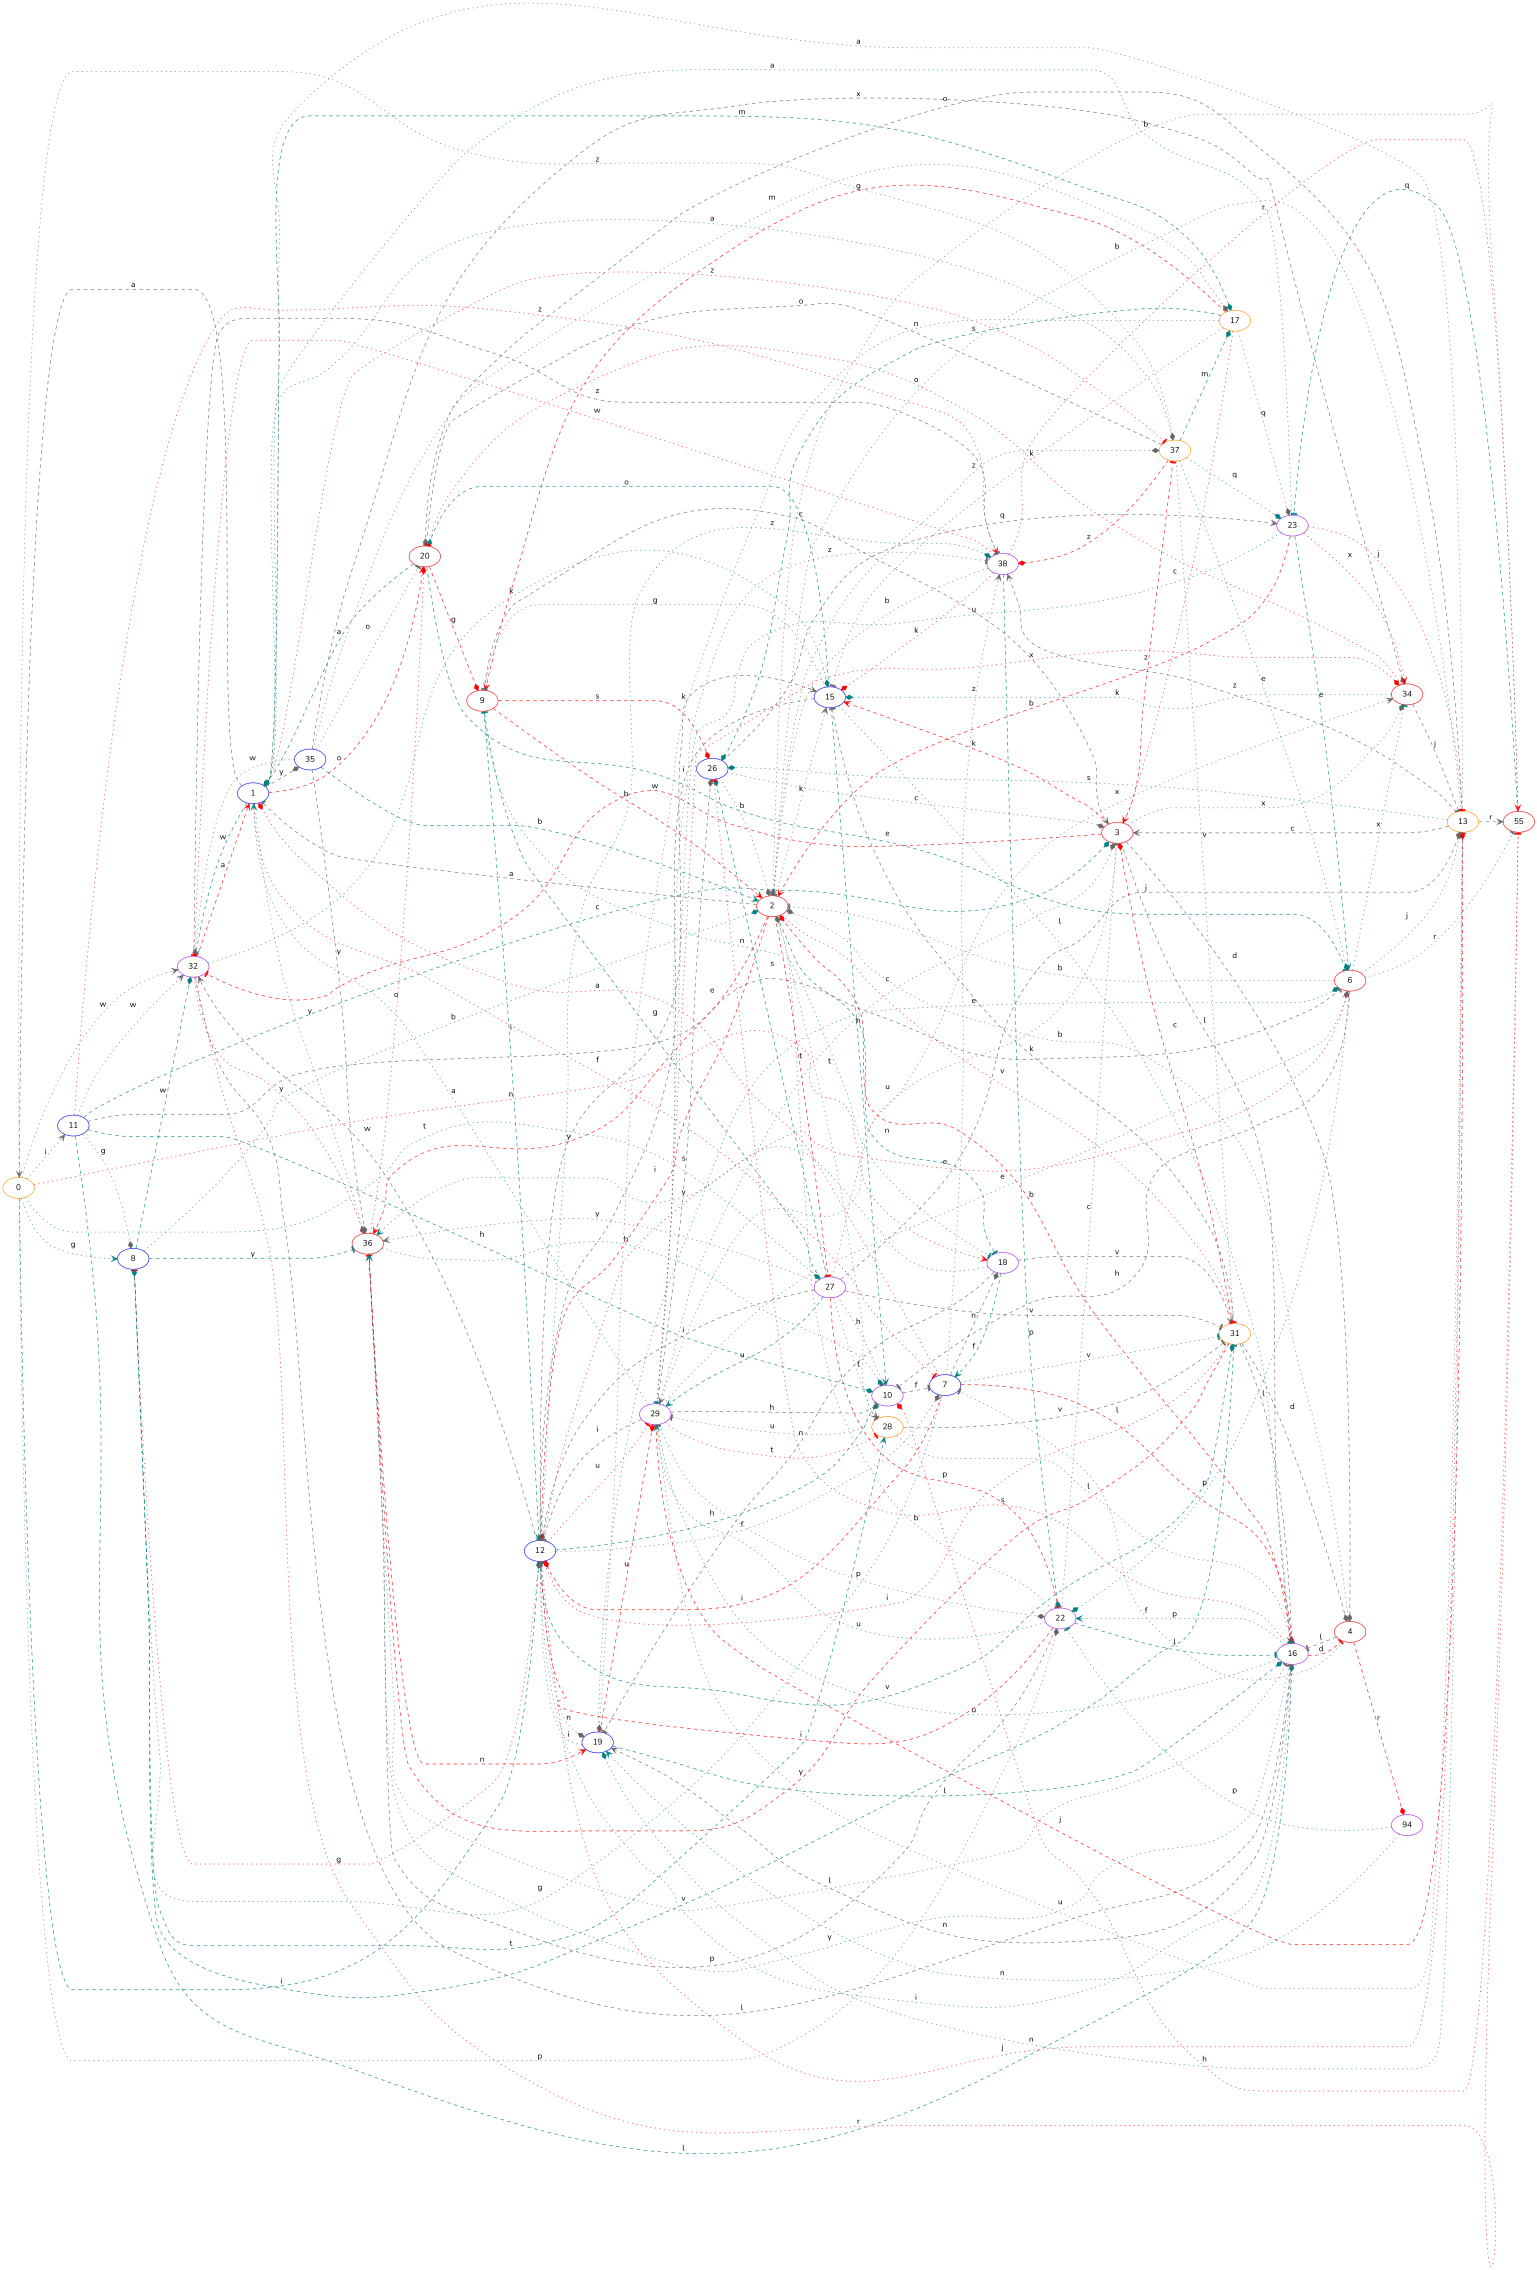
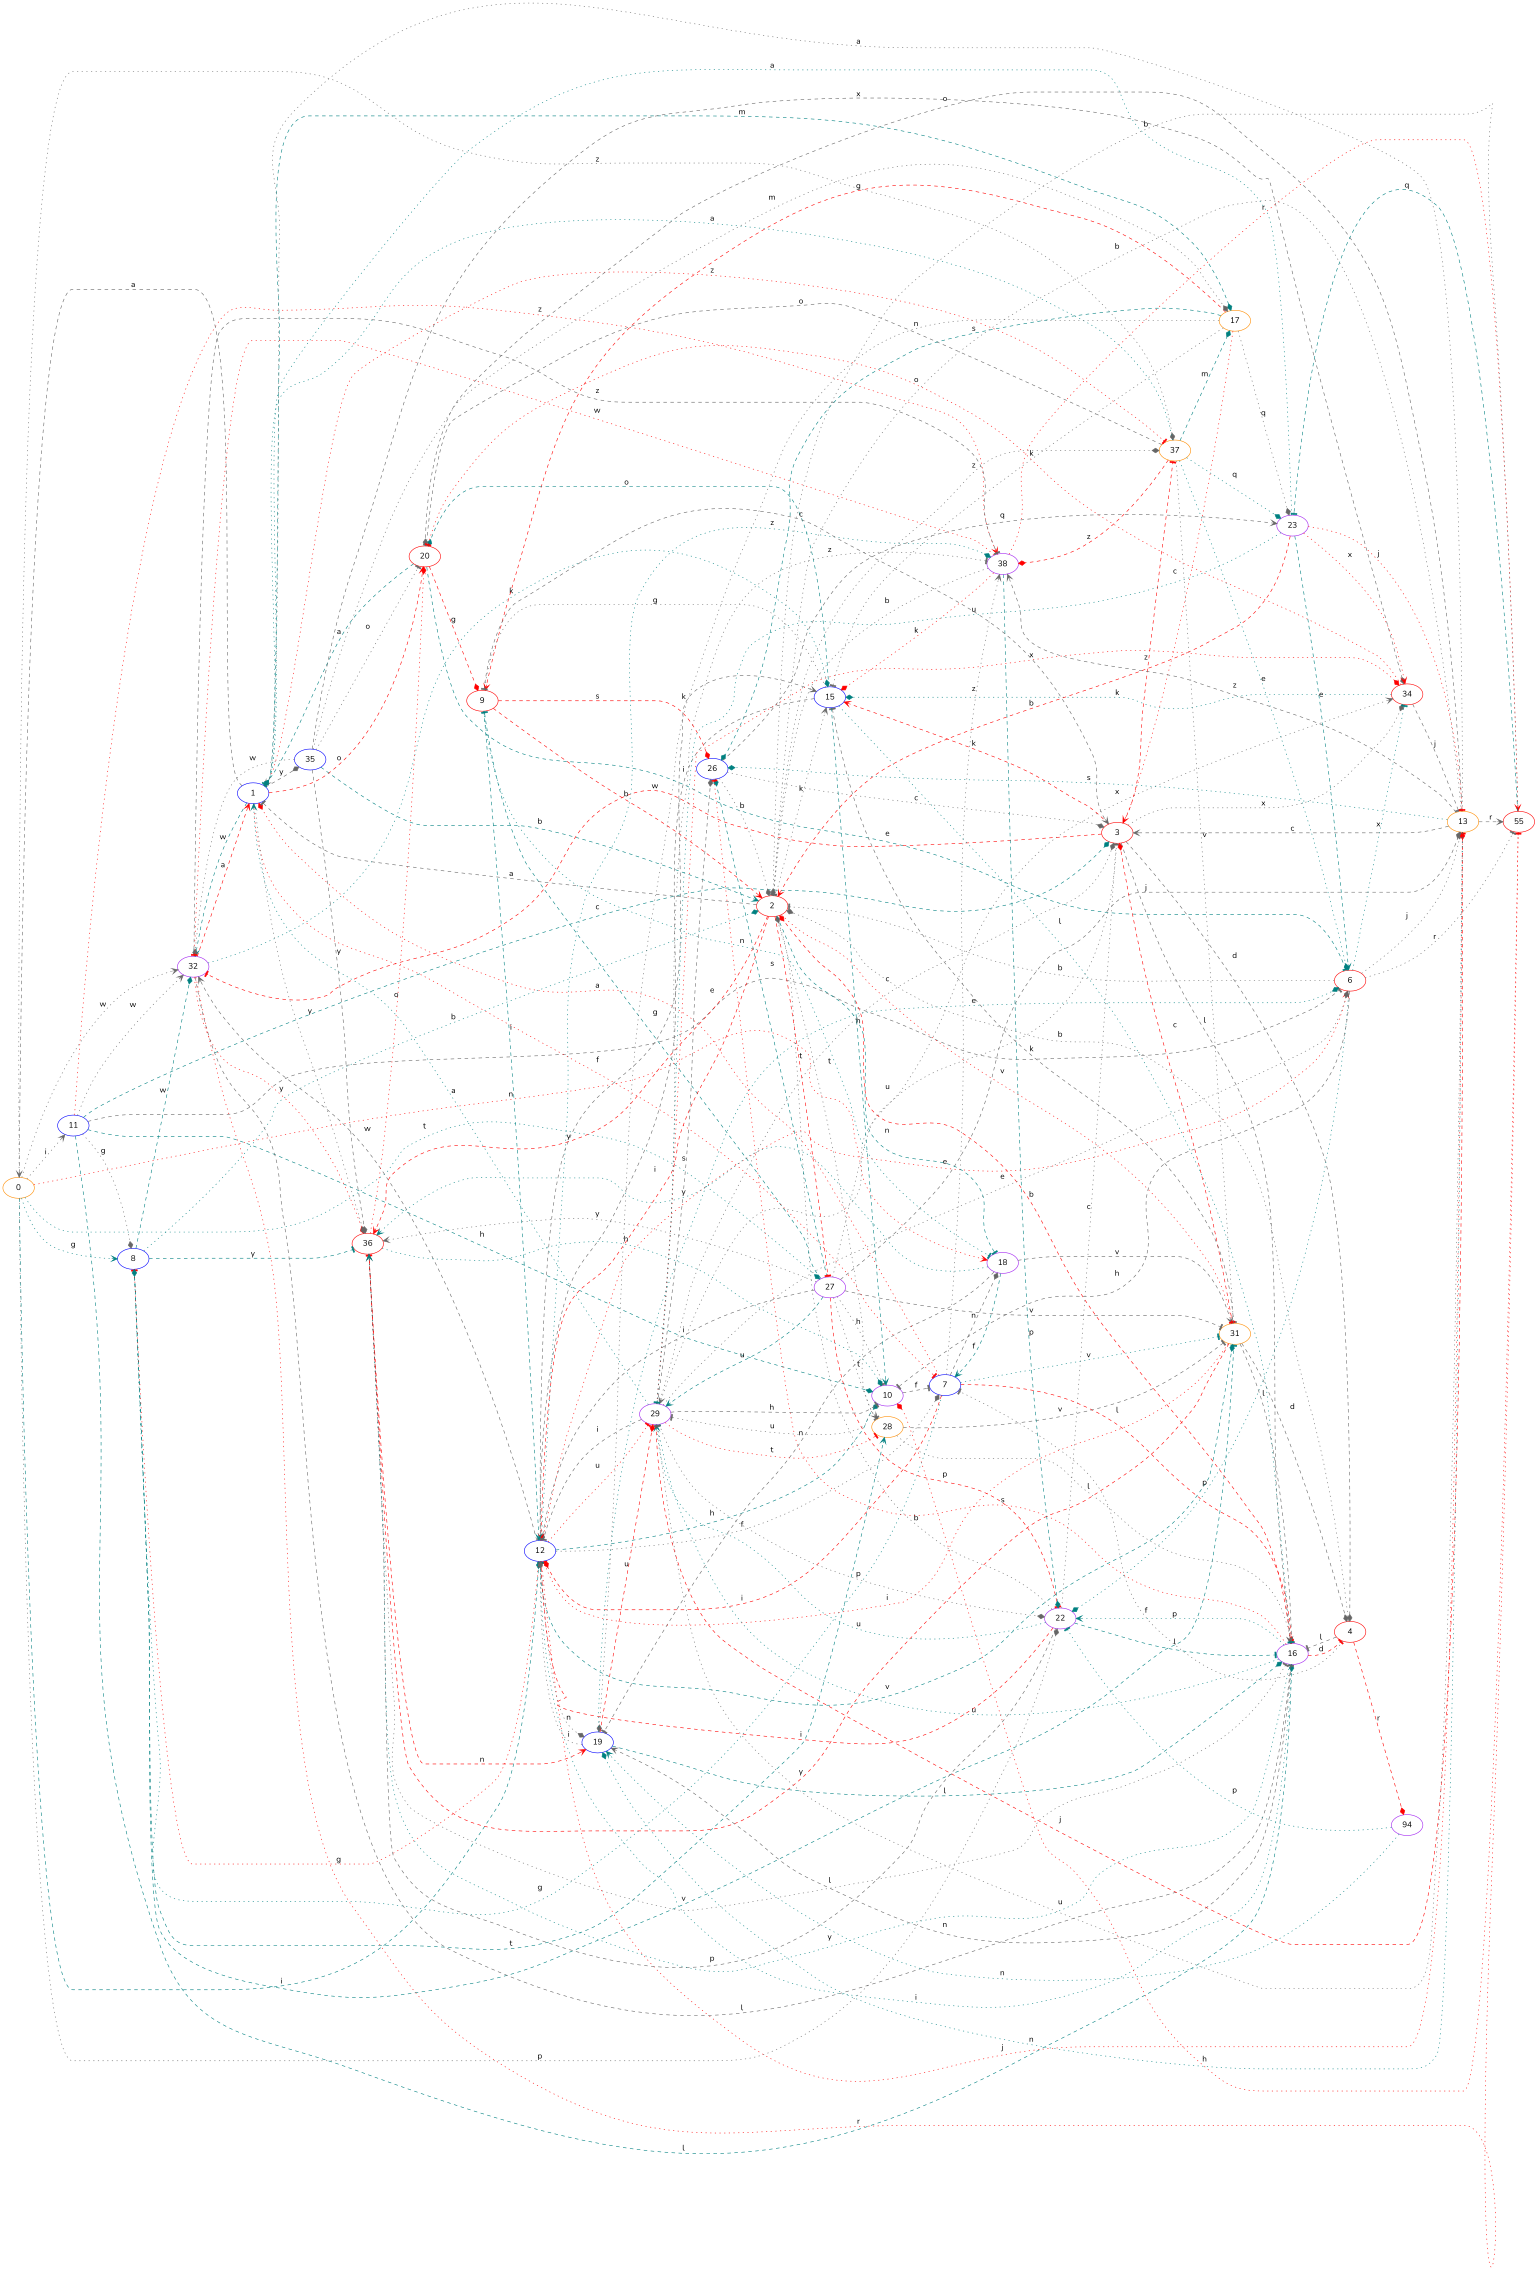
(334, 650) -> (321, 676)
(1102, 1502) -> (1101, 1501)
